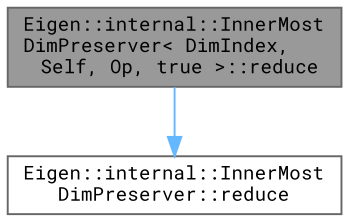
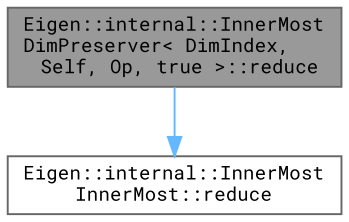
(175, 185) -> (175, 185)
